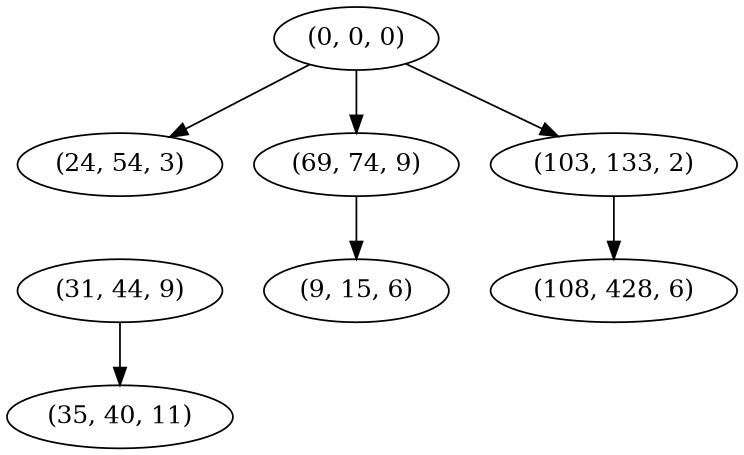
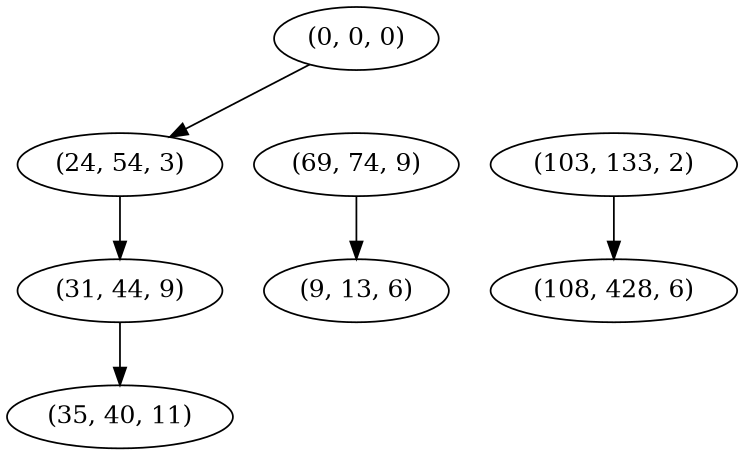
(356, 93) -> none
(474, 96) -> none
none -> (120, 219)
(356, 291) -> (356, 291)
